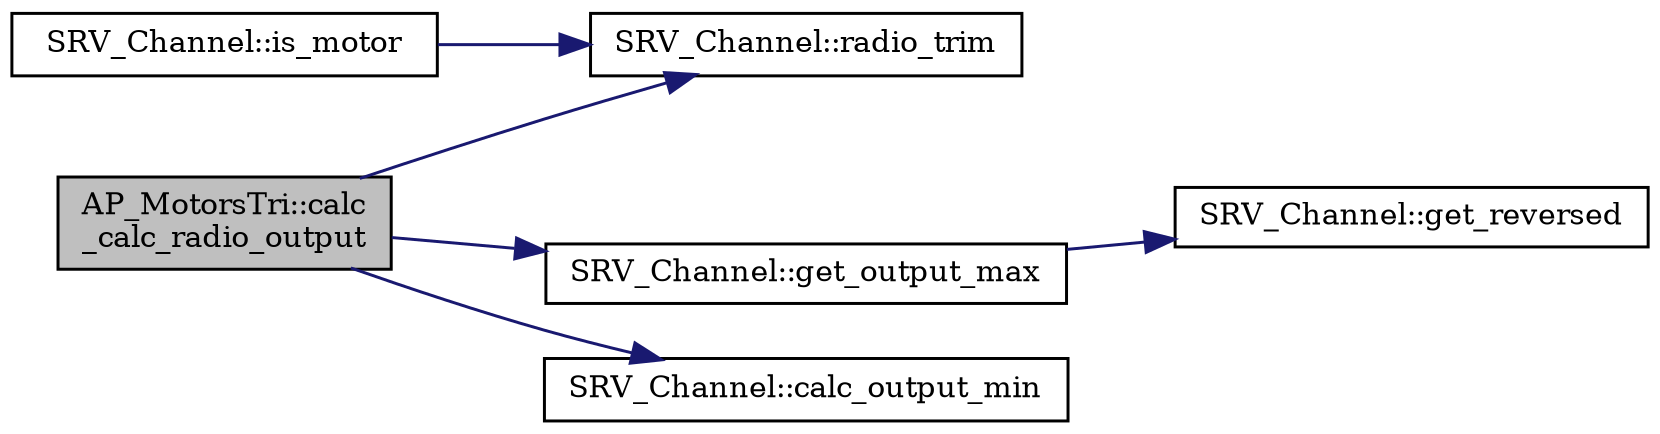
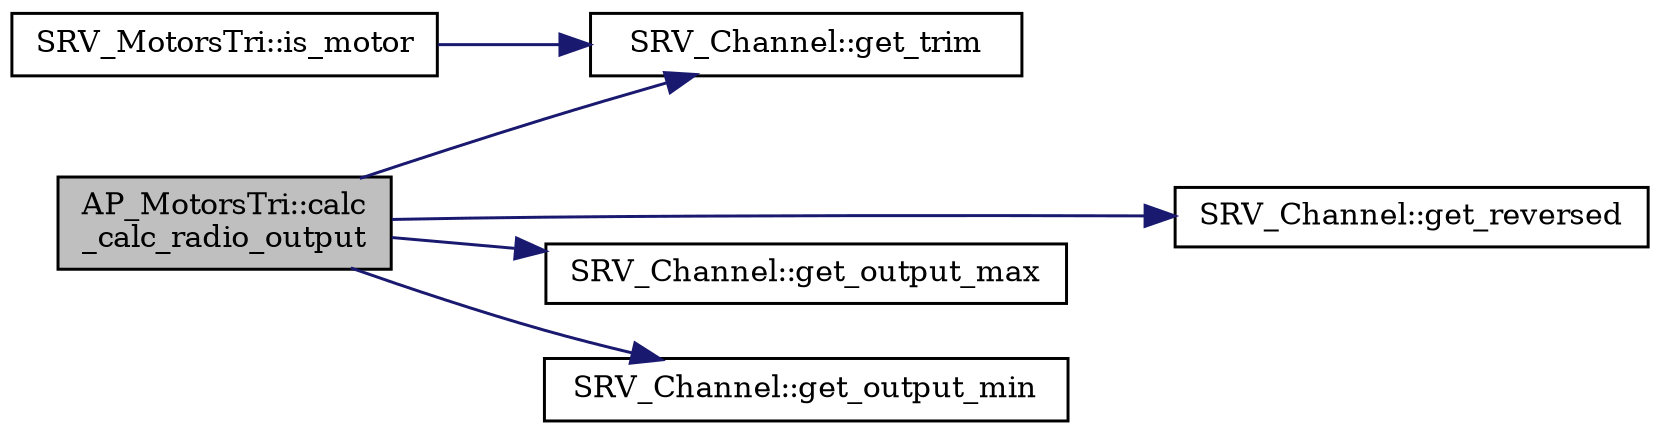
(225, 45) -> (225, 45)
(806, 45) -> (806, 45)
(1106, 246) -> (768, 216)
(806, 390) -> (806, 390)
